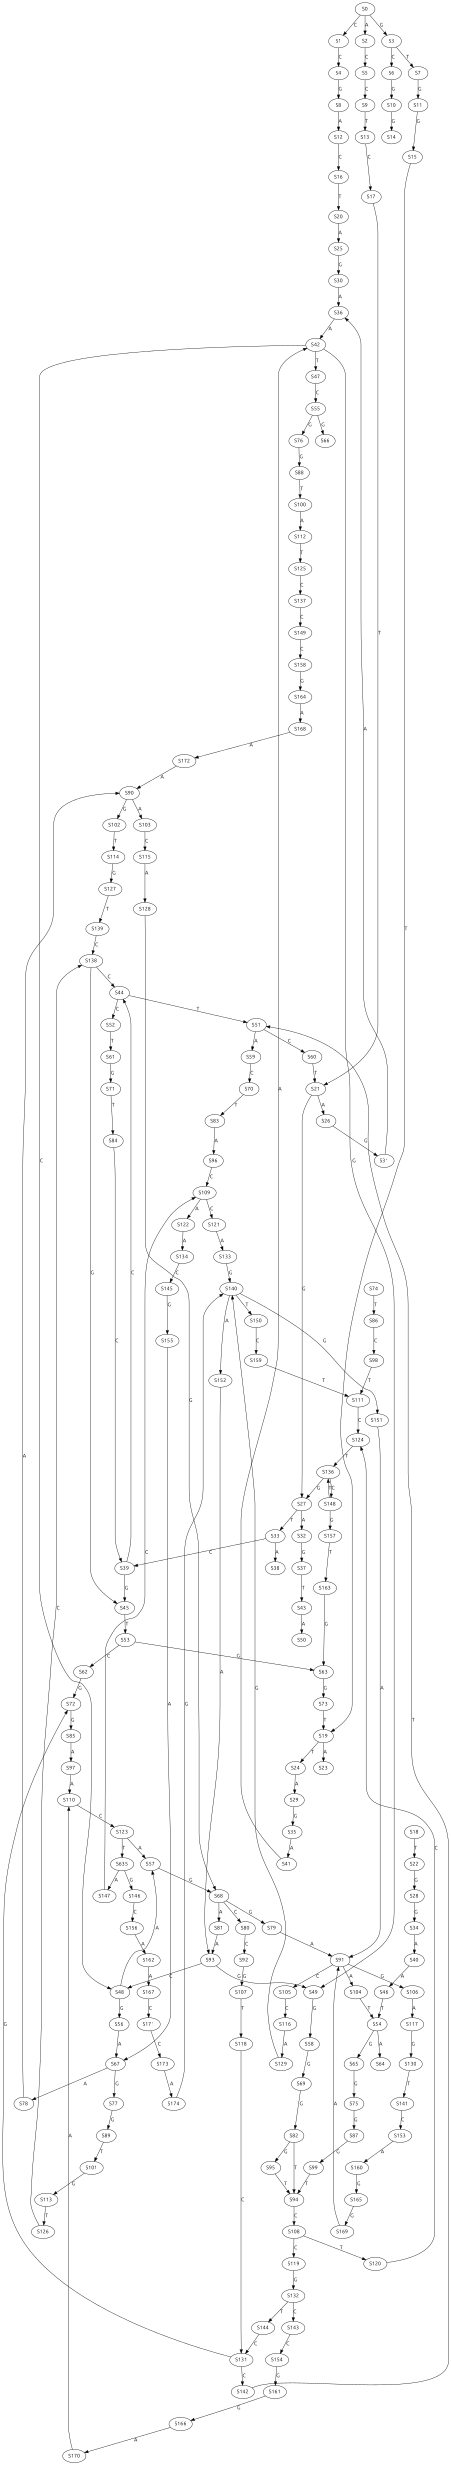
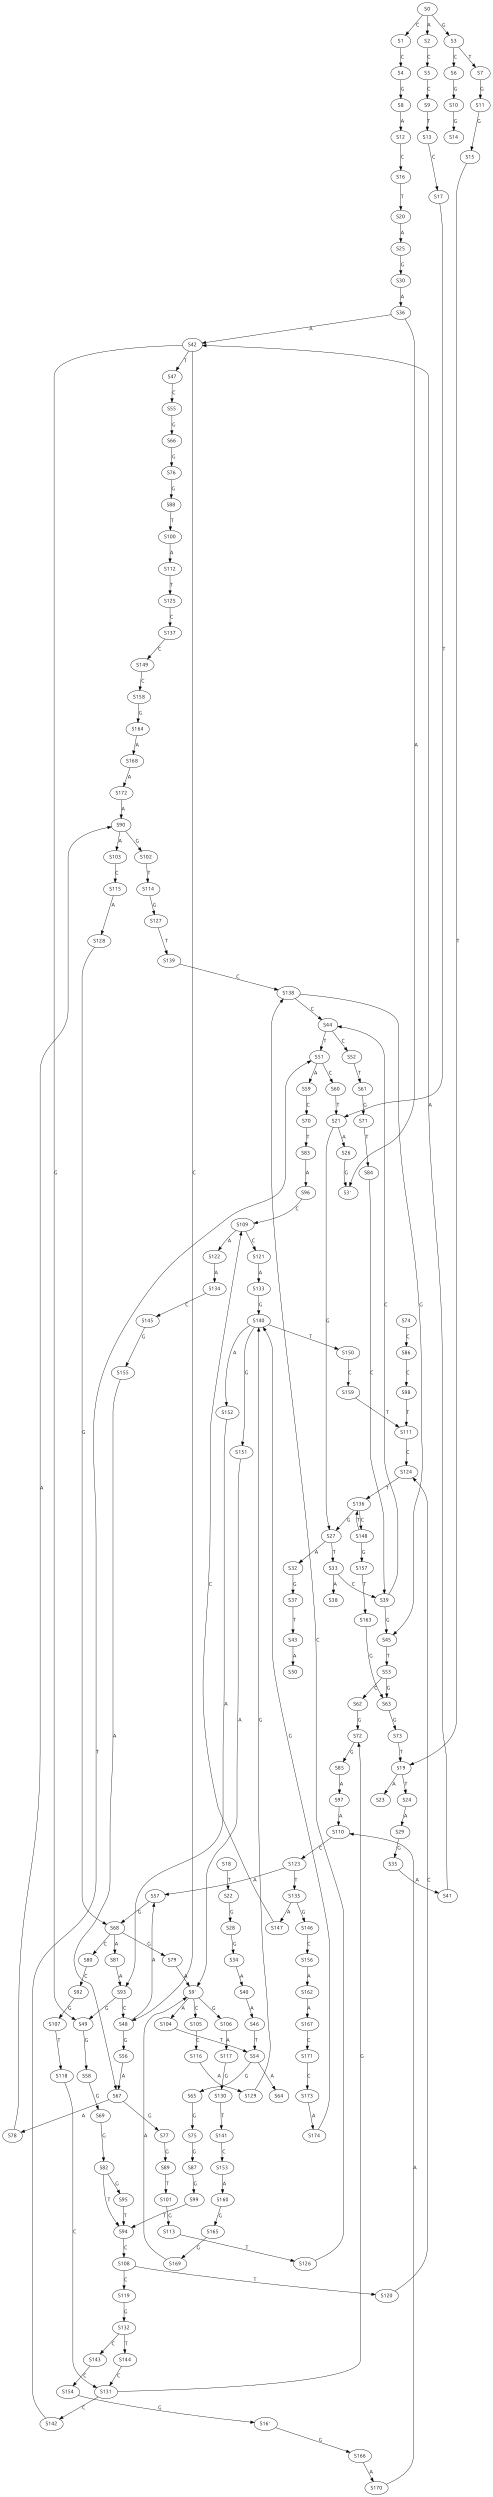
(308, 423) -> (172, 455)
(364, 738) -> (414, 763)
(375, 1305) -> (408, 1337)
(122, 1864) -> (294, 1896)
